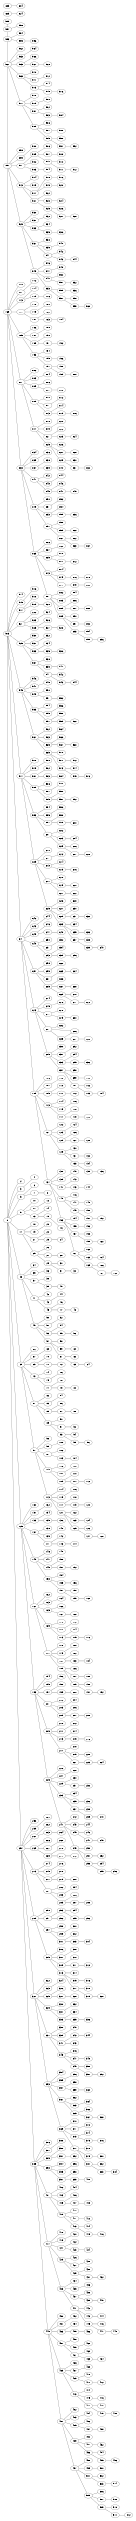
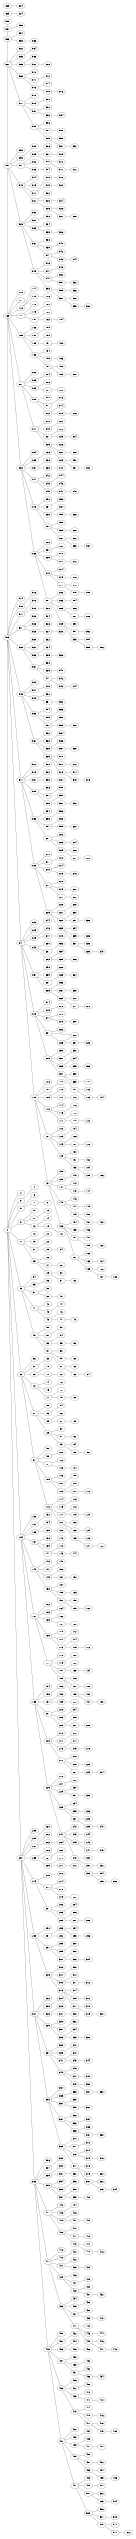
(34, 281) -> none
(82, 577) -> (68, 585)
(34, 612) -> (34, 616)
(41, 1868) -> (55, 1884)
(82, 2035) -> (82, 2061)
